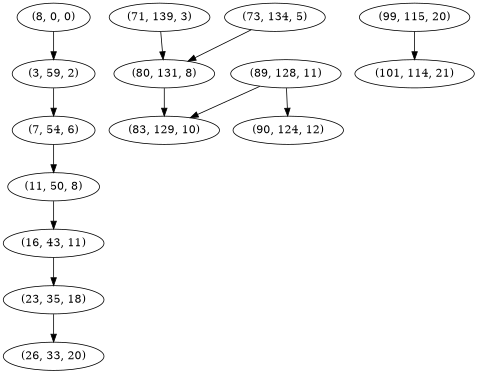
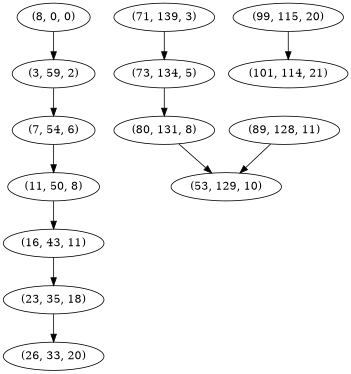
(162, 42) -> (164, 42)
(164, 130) -> (226, 187)
(288, 130) -> none
